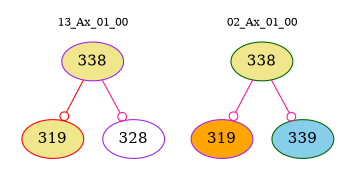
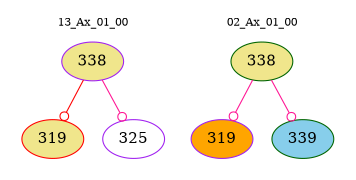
(134, 139) -> (134, 139)
